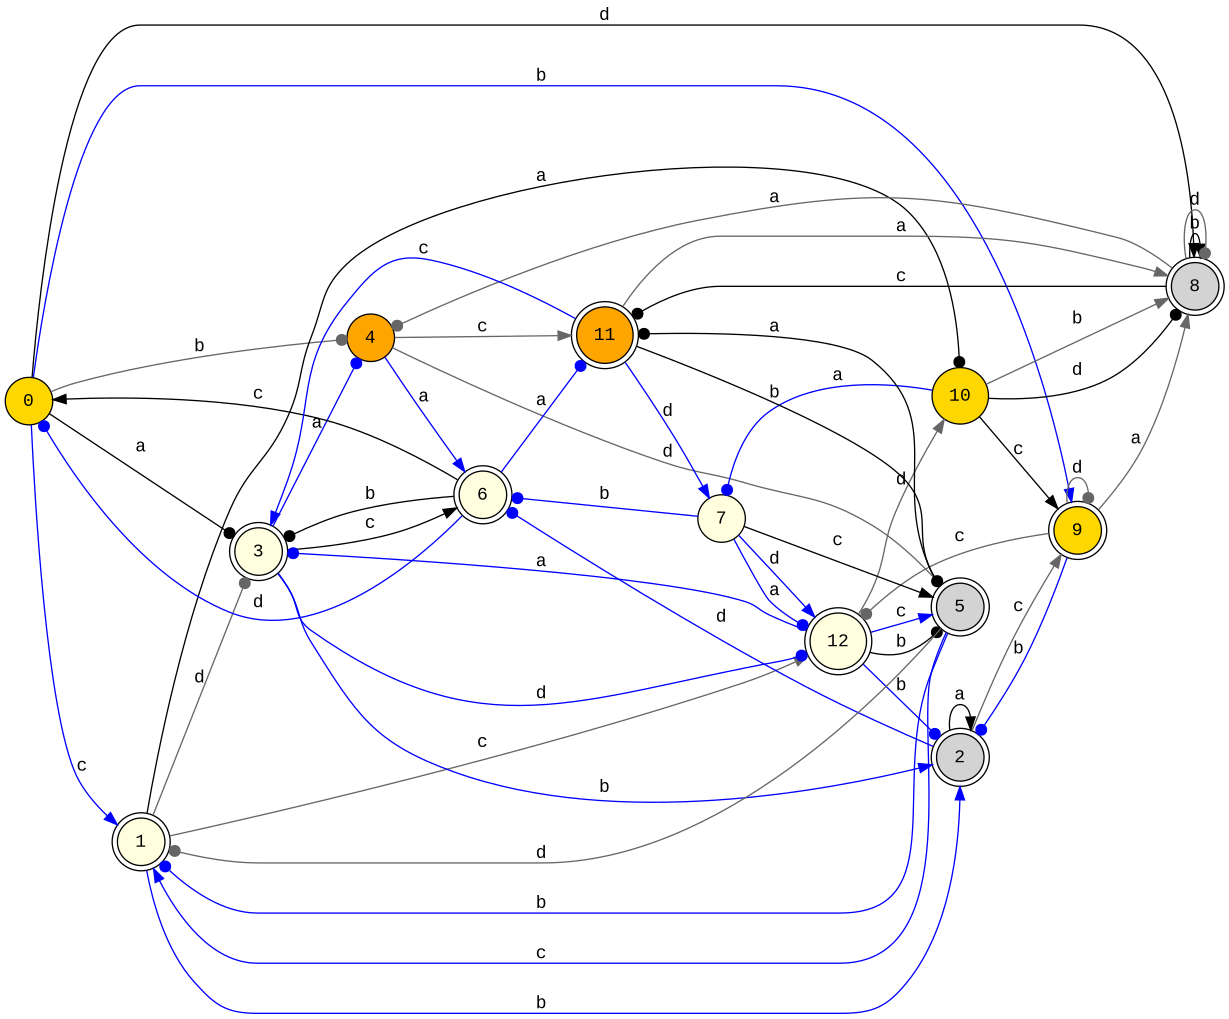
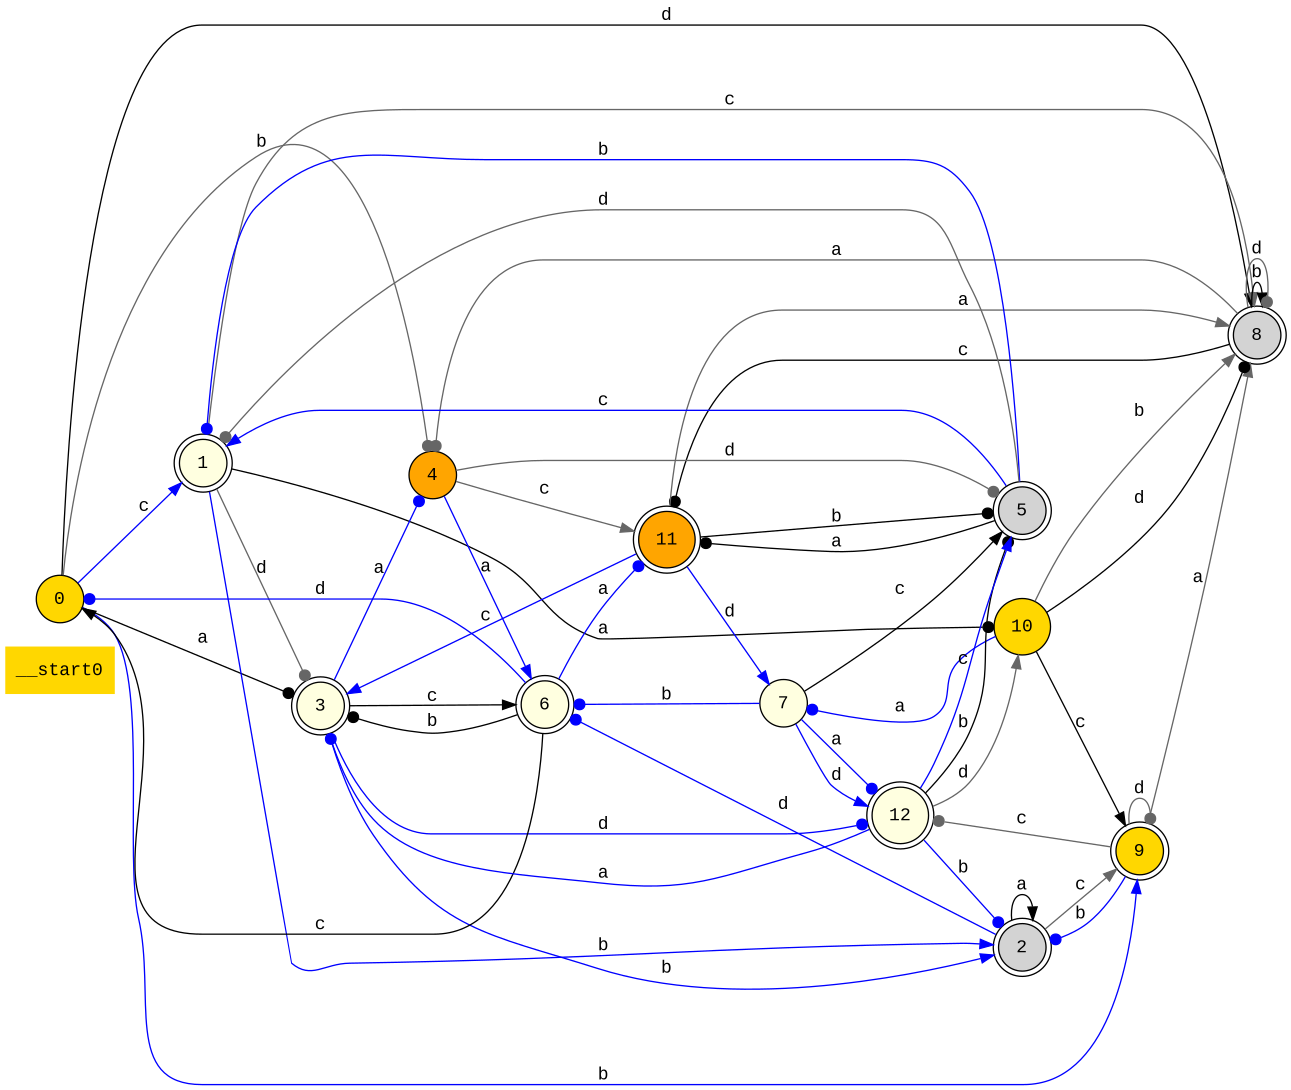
none -> (60, 670)
(486, 759) -> (673, 110)
